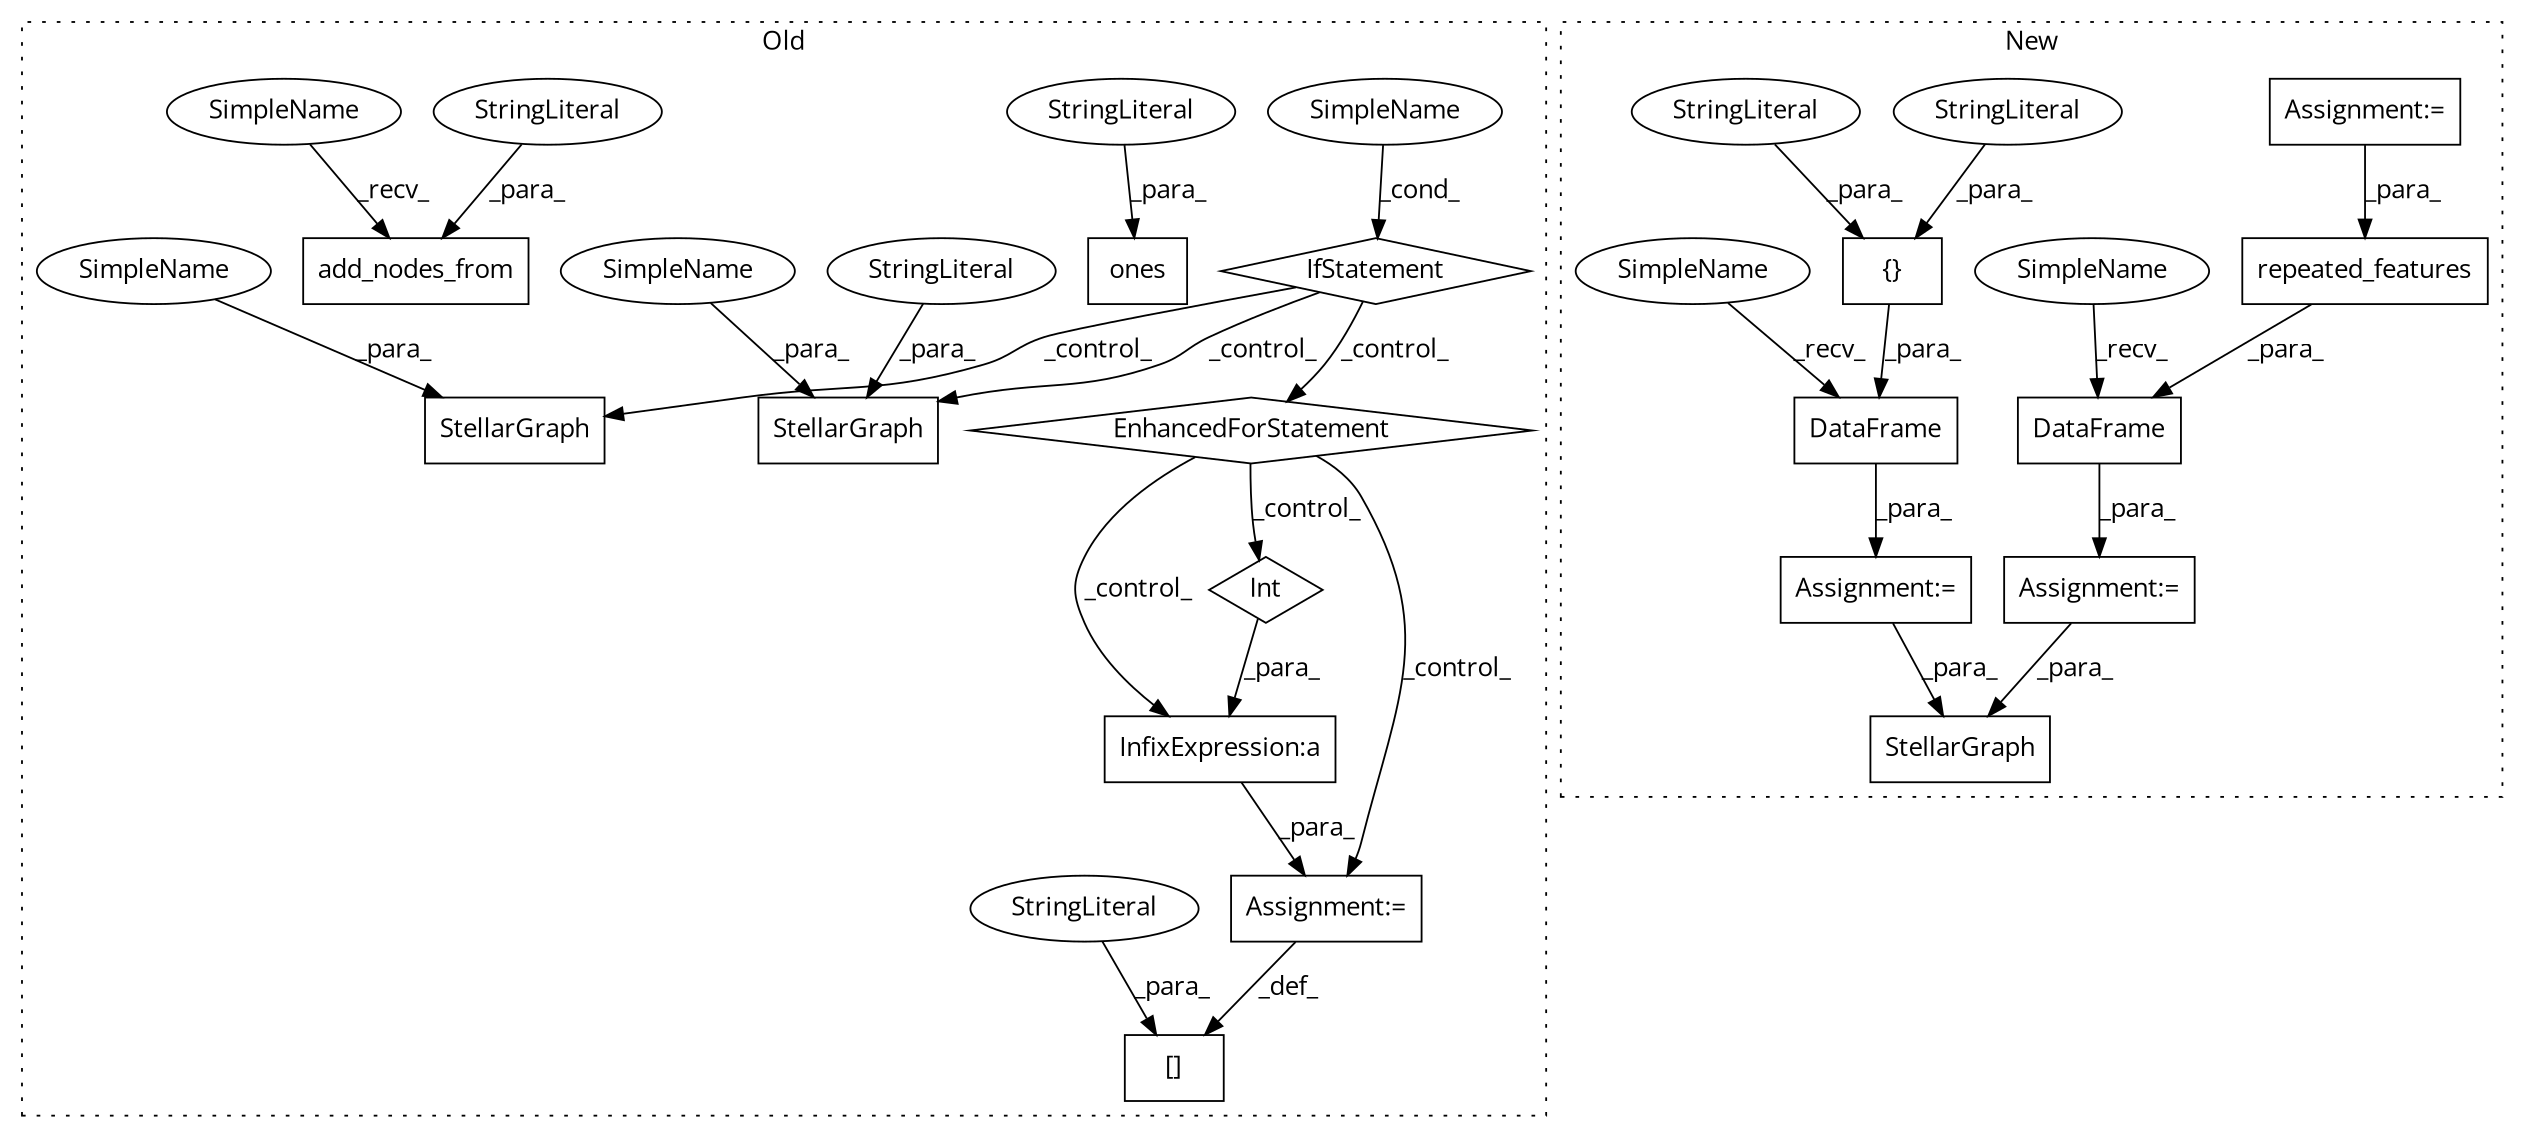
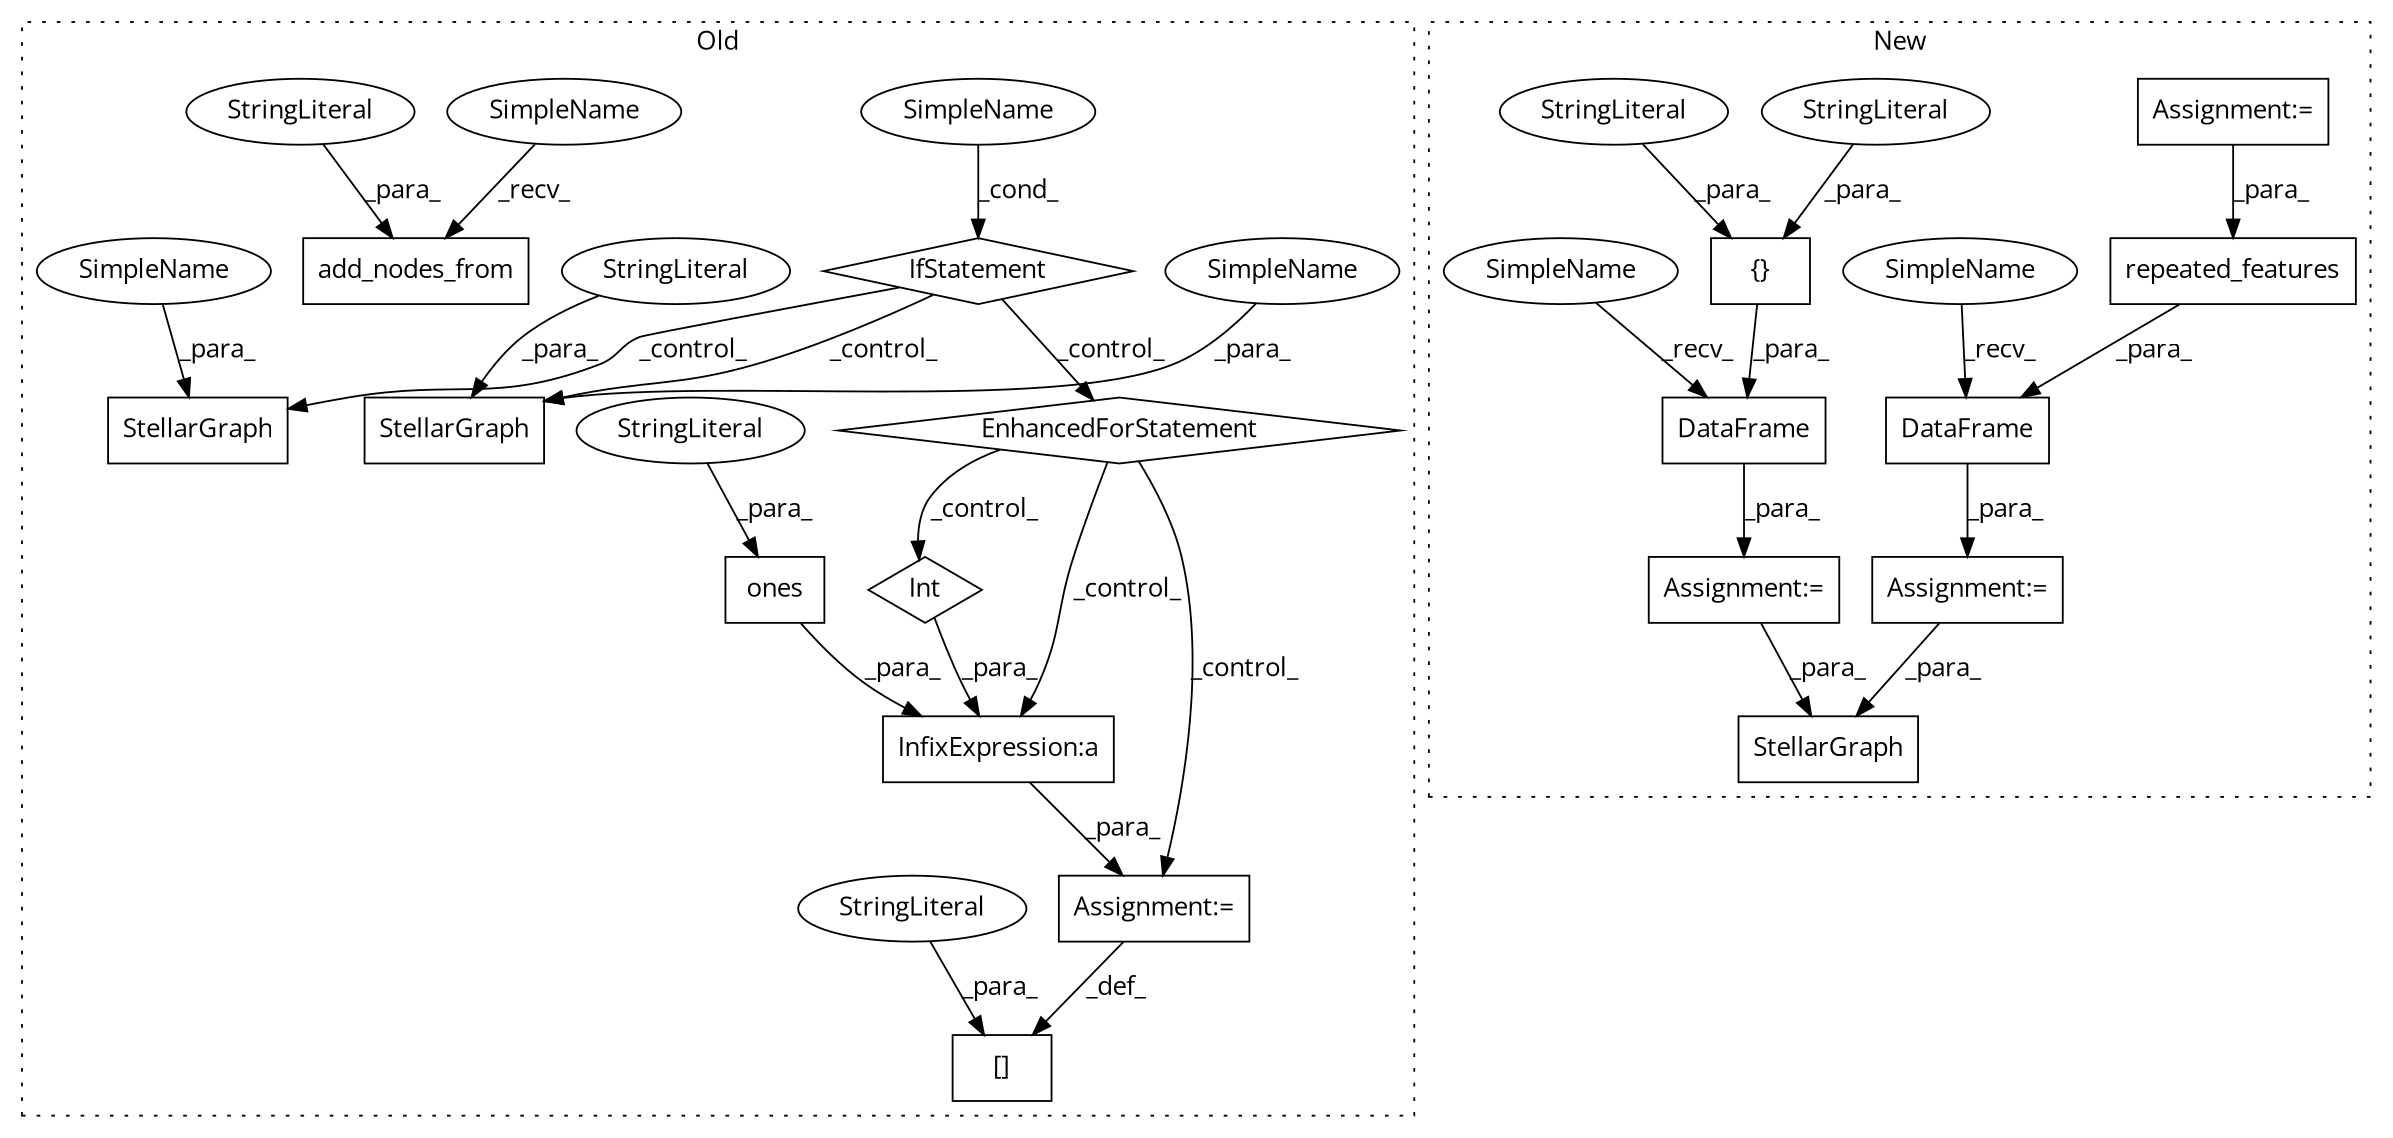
none -> (849, 671)
